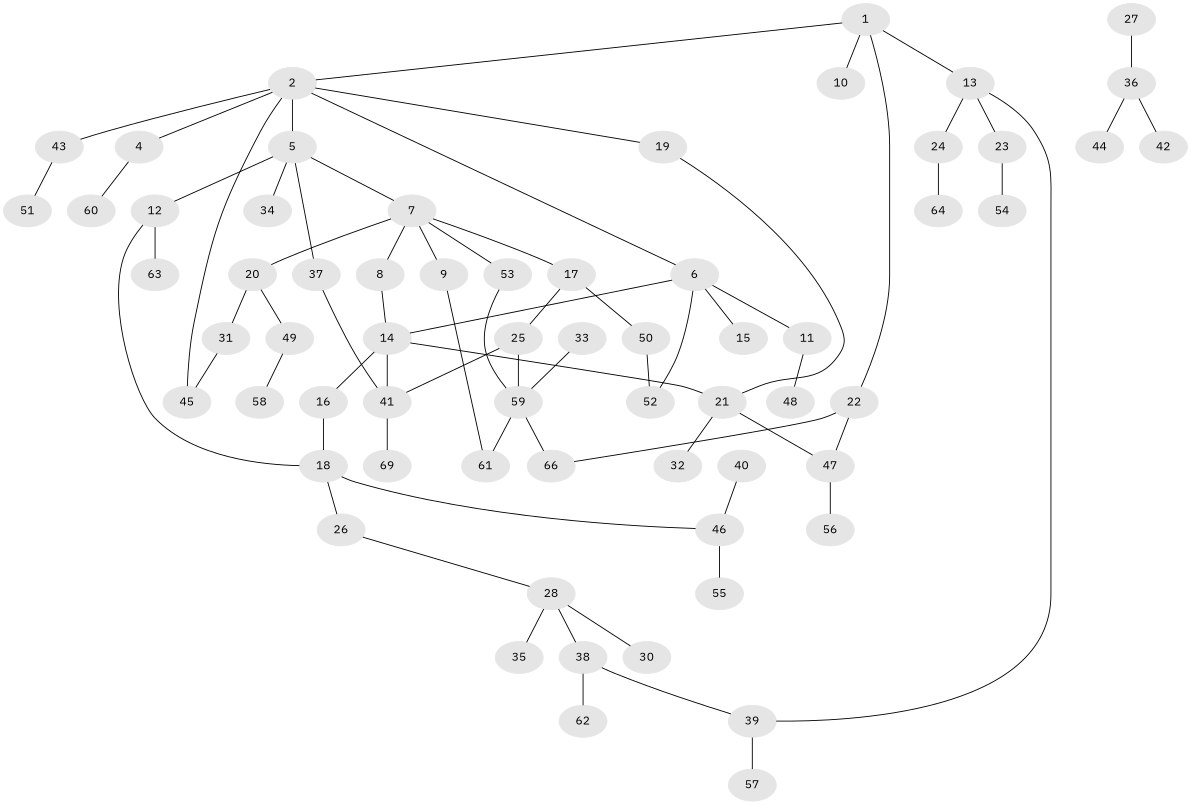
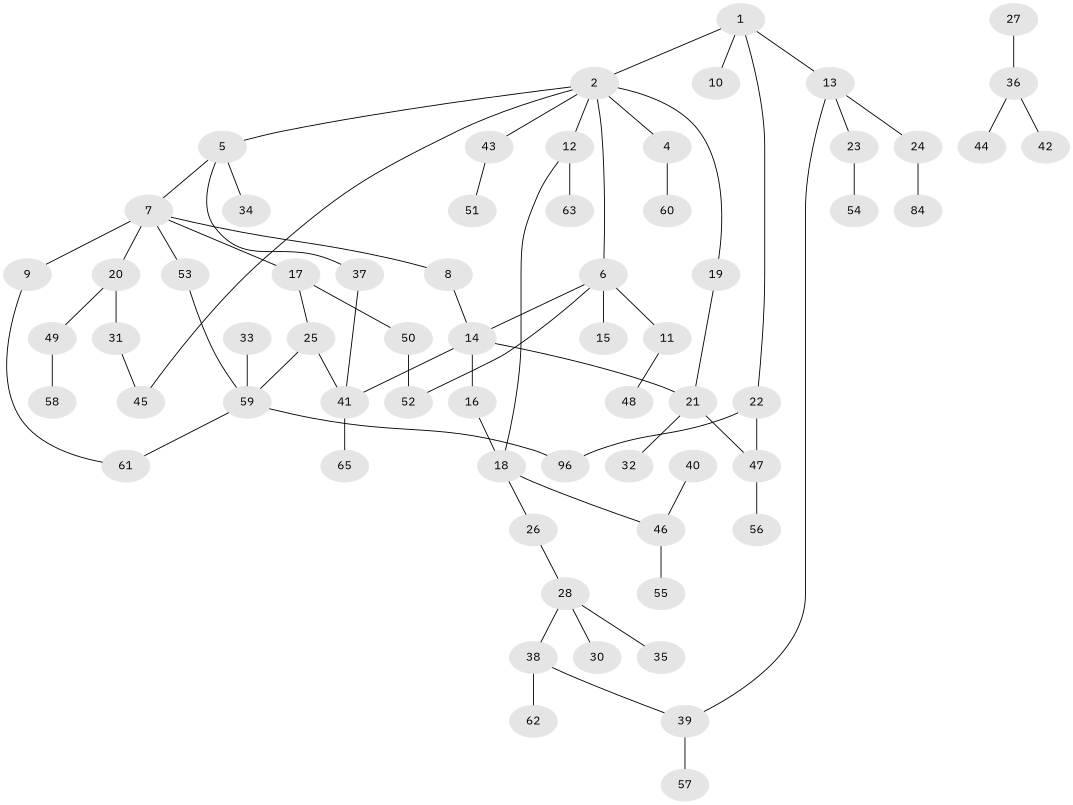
(224, 179) -> (582, 115)
(938, 211) -> (918, 211)
(387, 466) -> (345, 466)
(551, 466) -> (565, 466)
